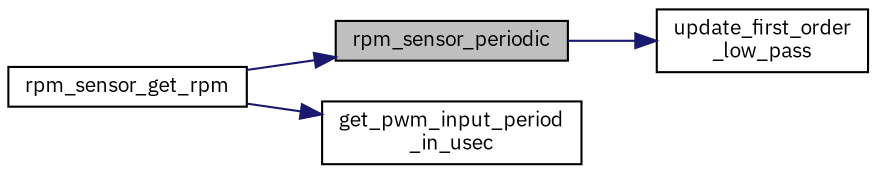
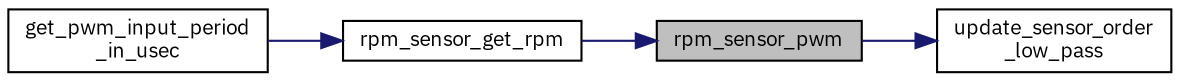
(452, 41) -> (759, 41)
(762, 41) -> (1054, 41)
(274, 108) -> (295, 41)
